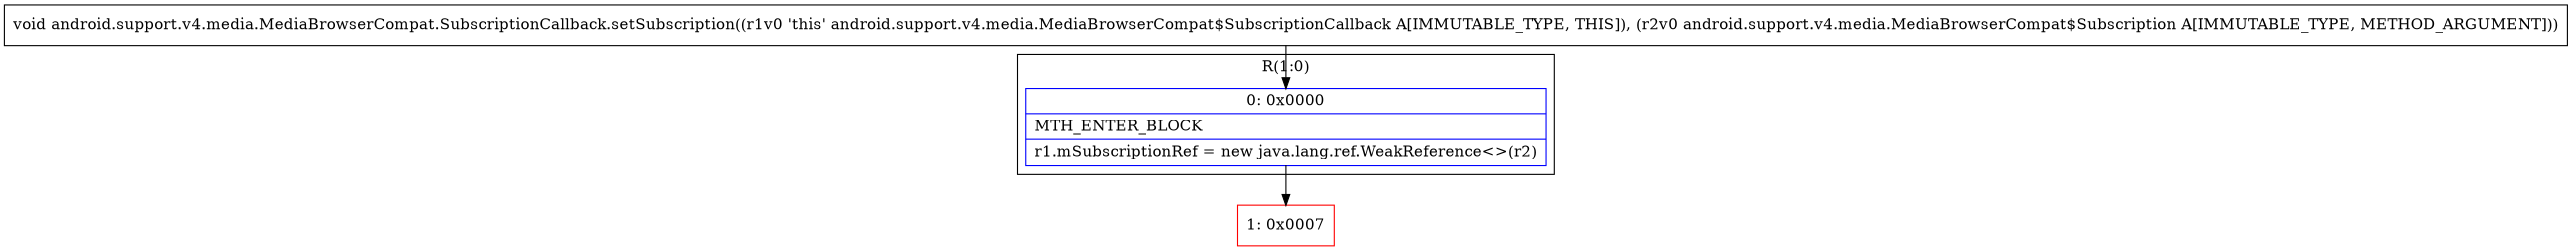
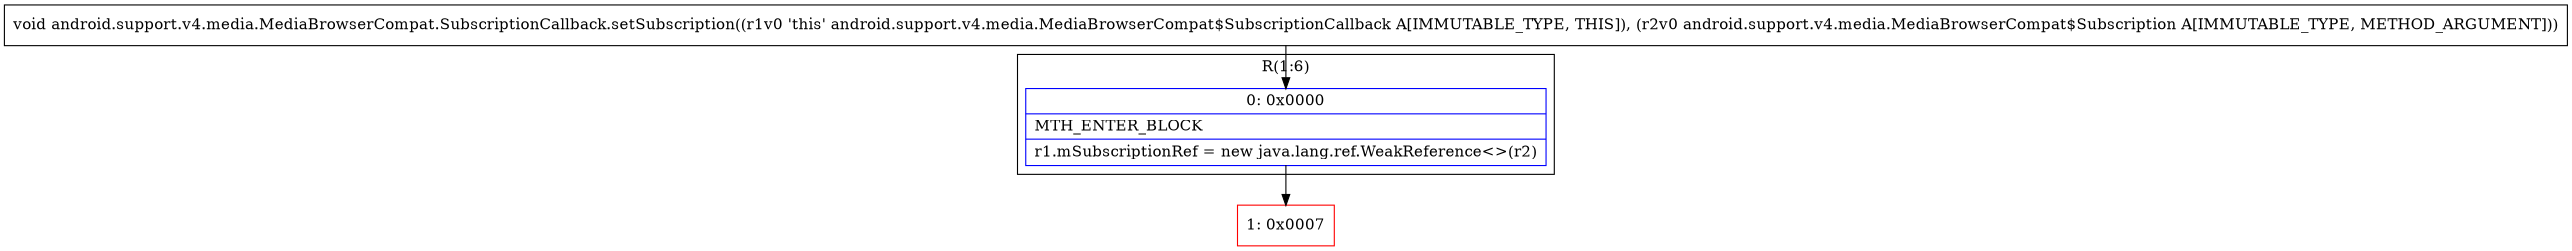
(1286, 67) -> (1286, 67)
